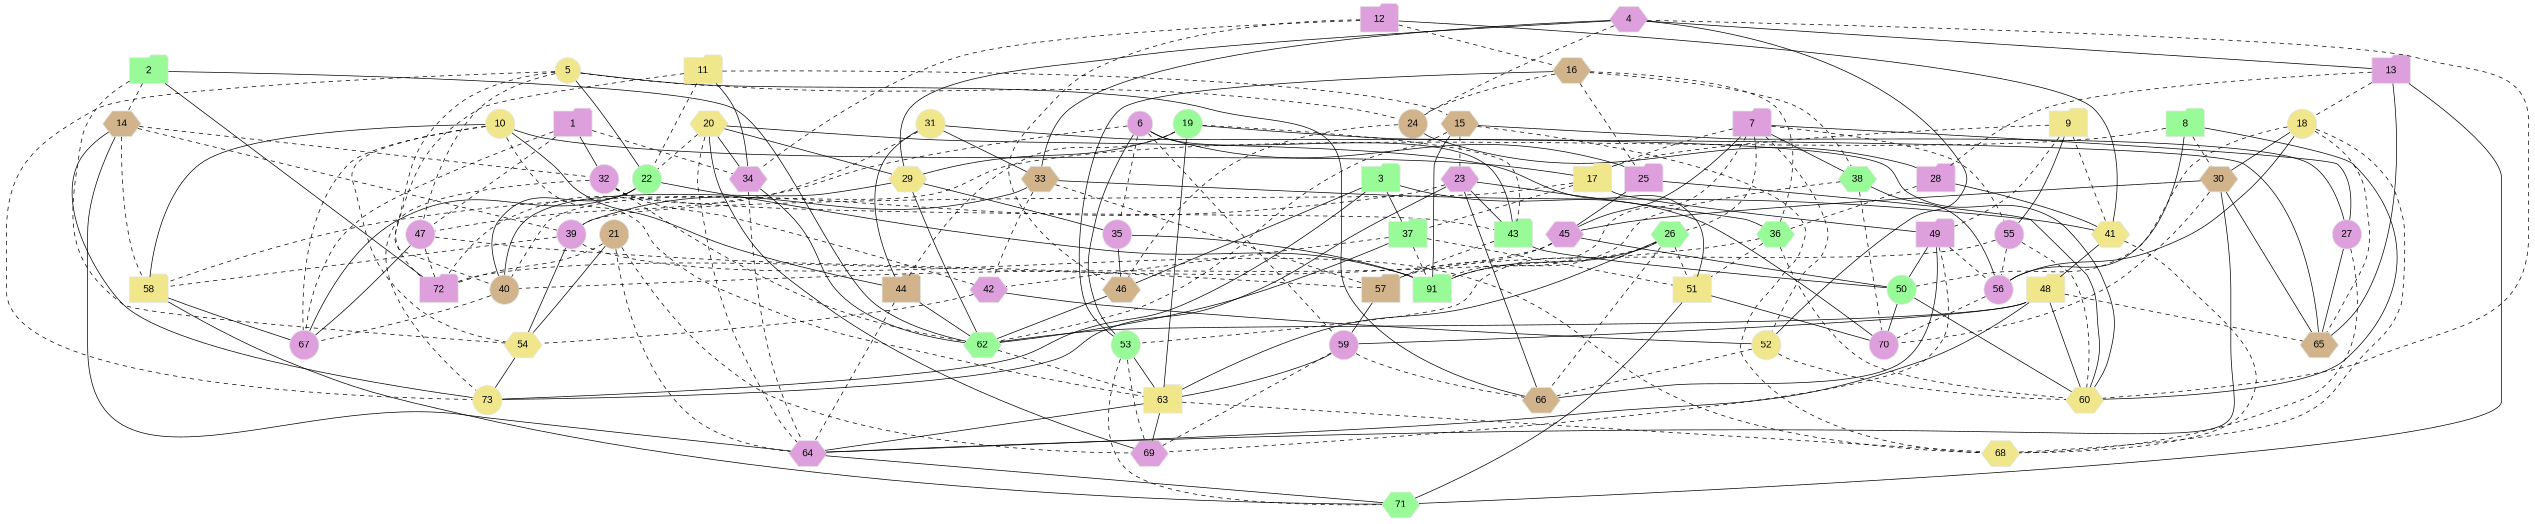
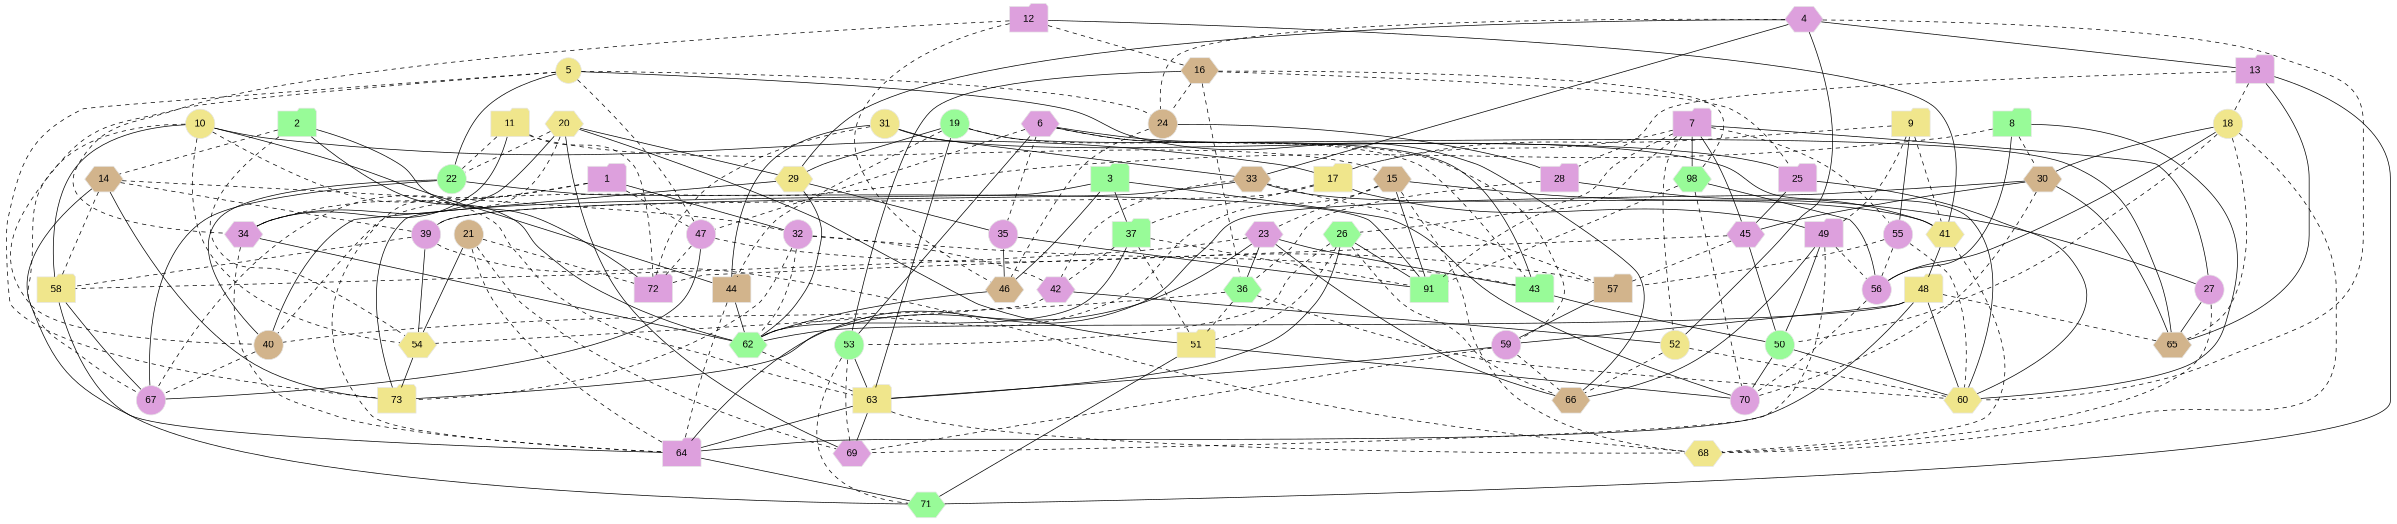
(1140, 124) -> (1040, 124)
(1857, 179) -> (1692, 179)
(1447, 258) -> none
(487, 400) -> (397, 400)
(808, 454) -> (682, 454)
